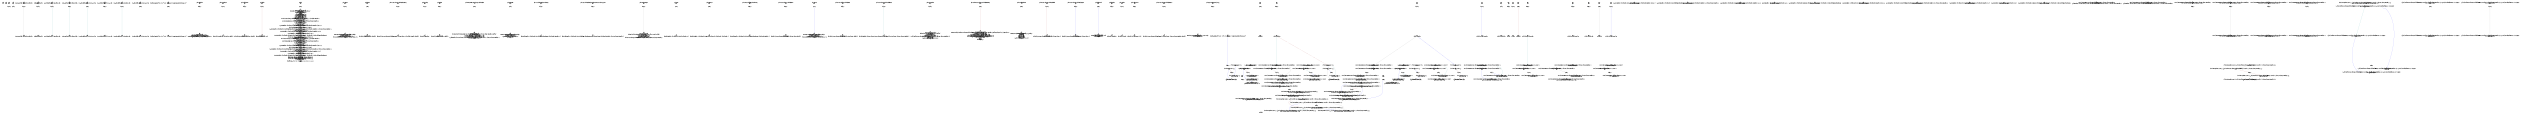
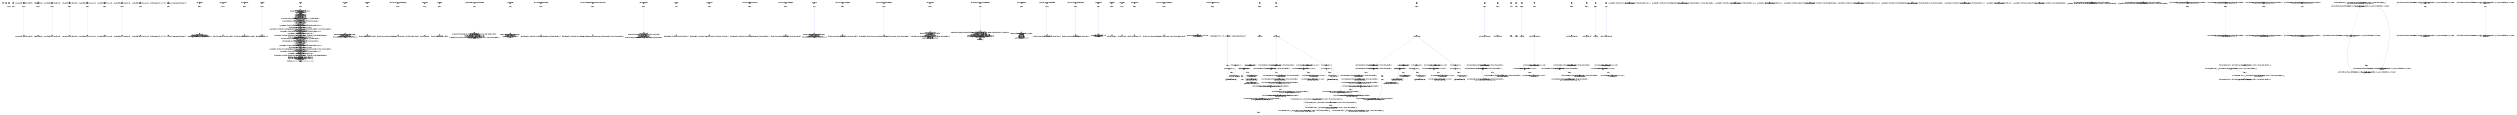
(1234, 76) -> (1234, 76)
